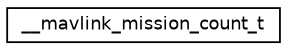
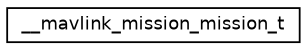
(144, 25) -> (153, 25)
